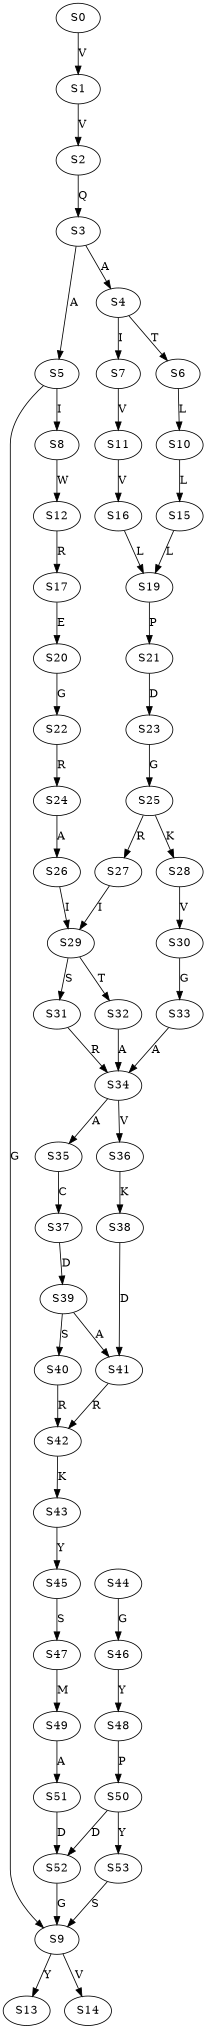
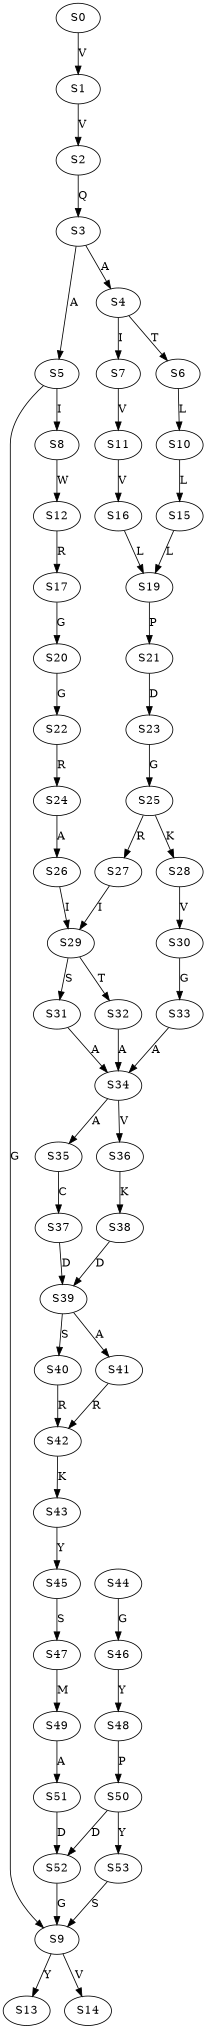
(61, 623) -> (61, 623)
(95, 1050) -> (95, 1050)
(120, 1295) -> (94, 1260)
